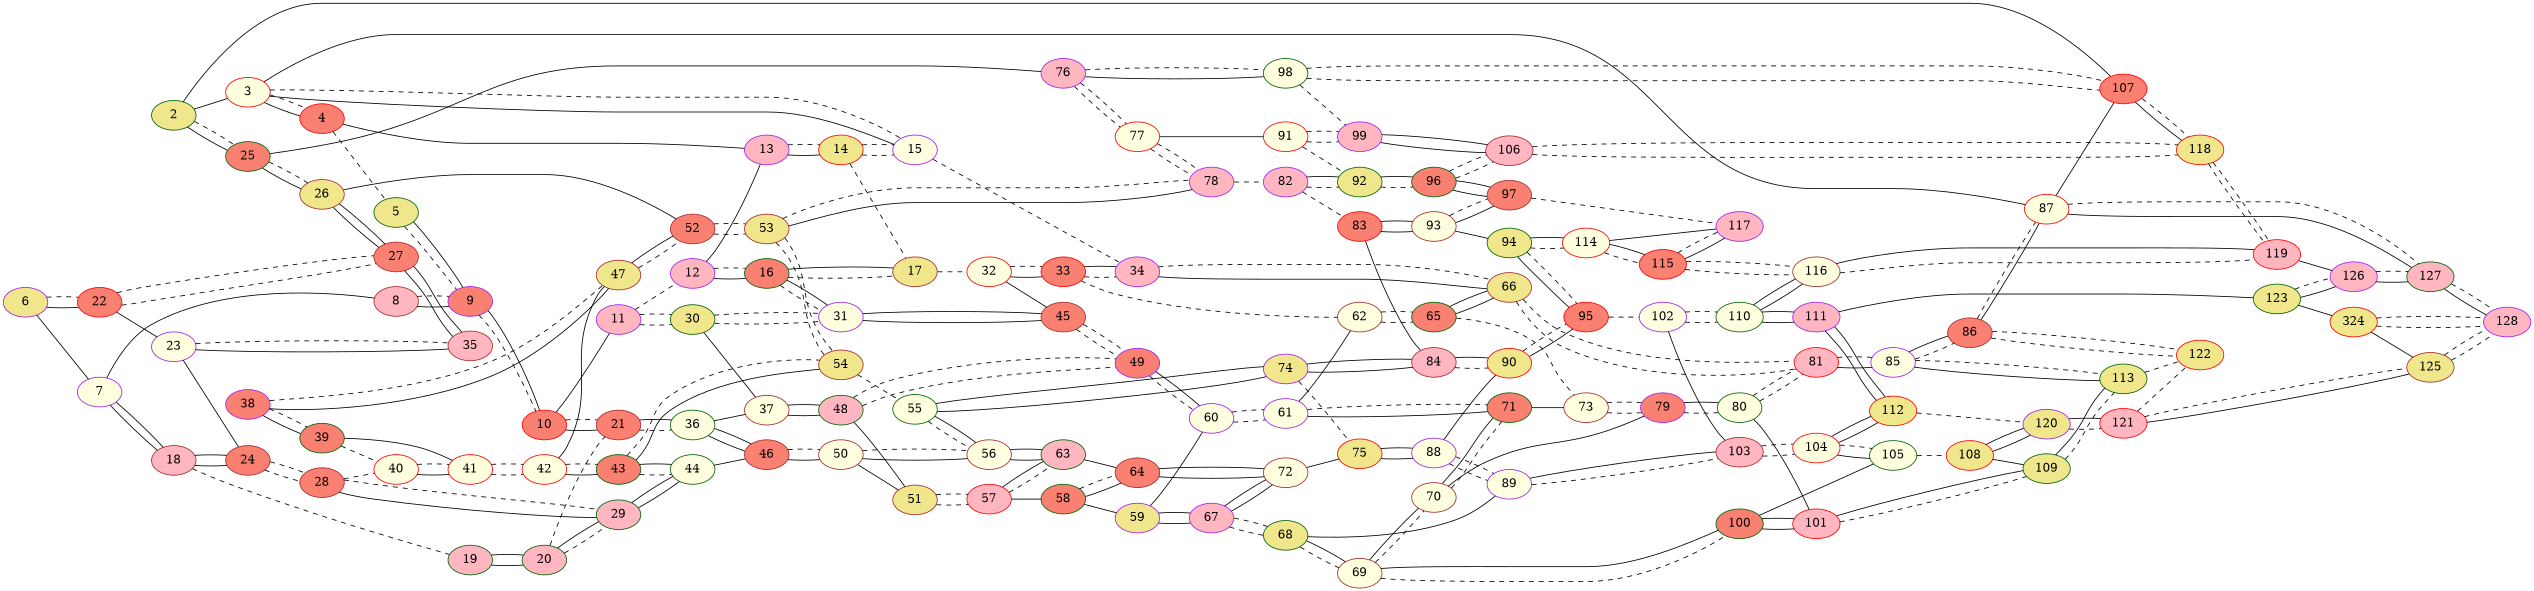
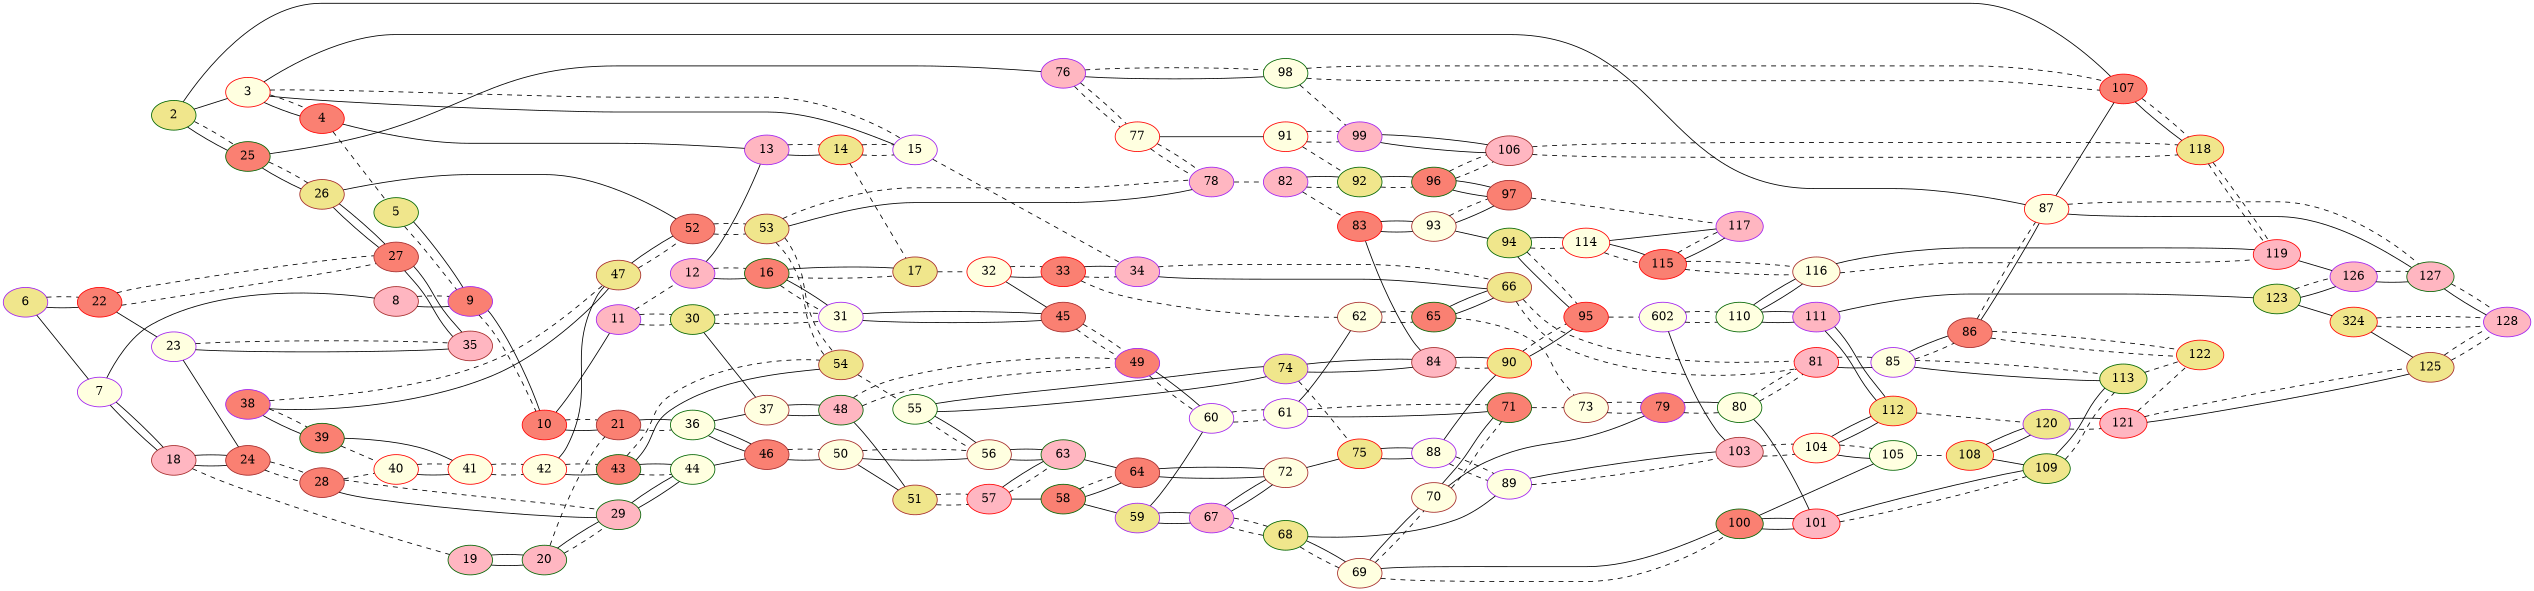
(1663, 317) -> (1663, 317)
(1548, 408) -> (1548, 408)
